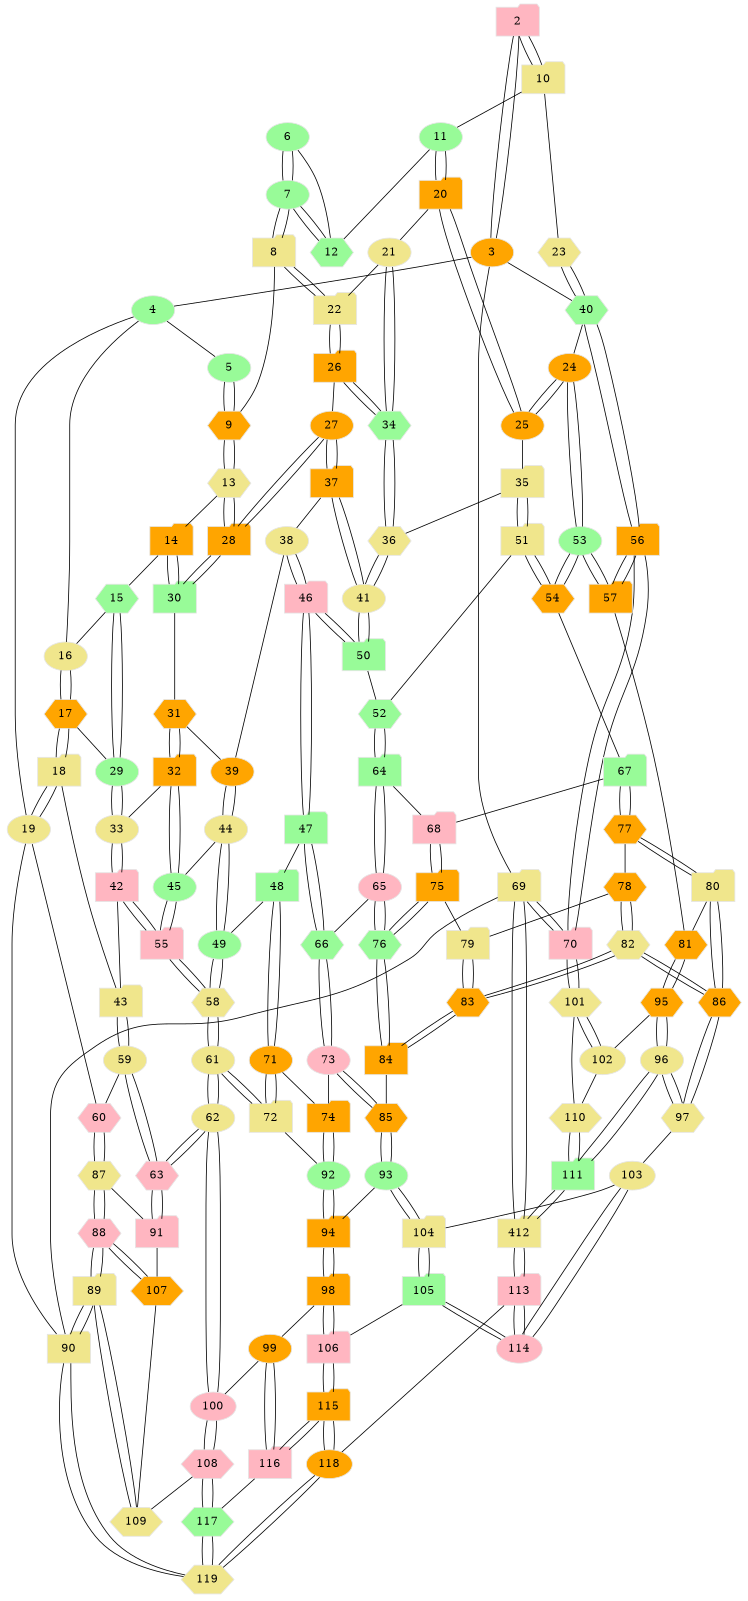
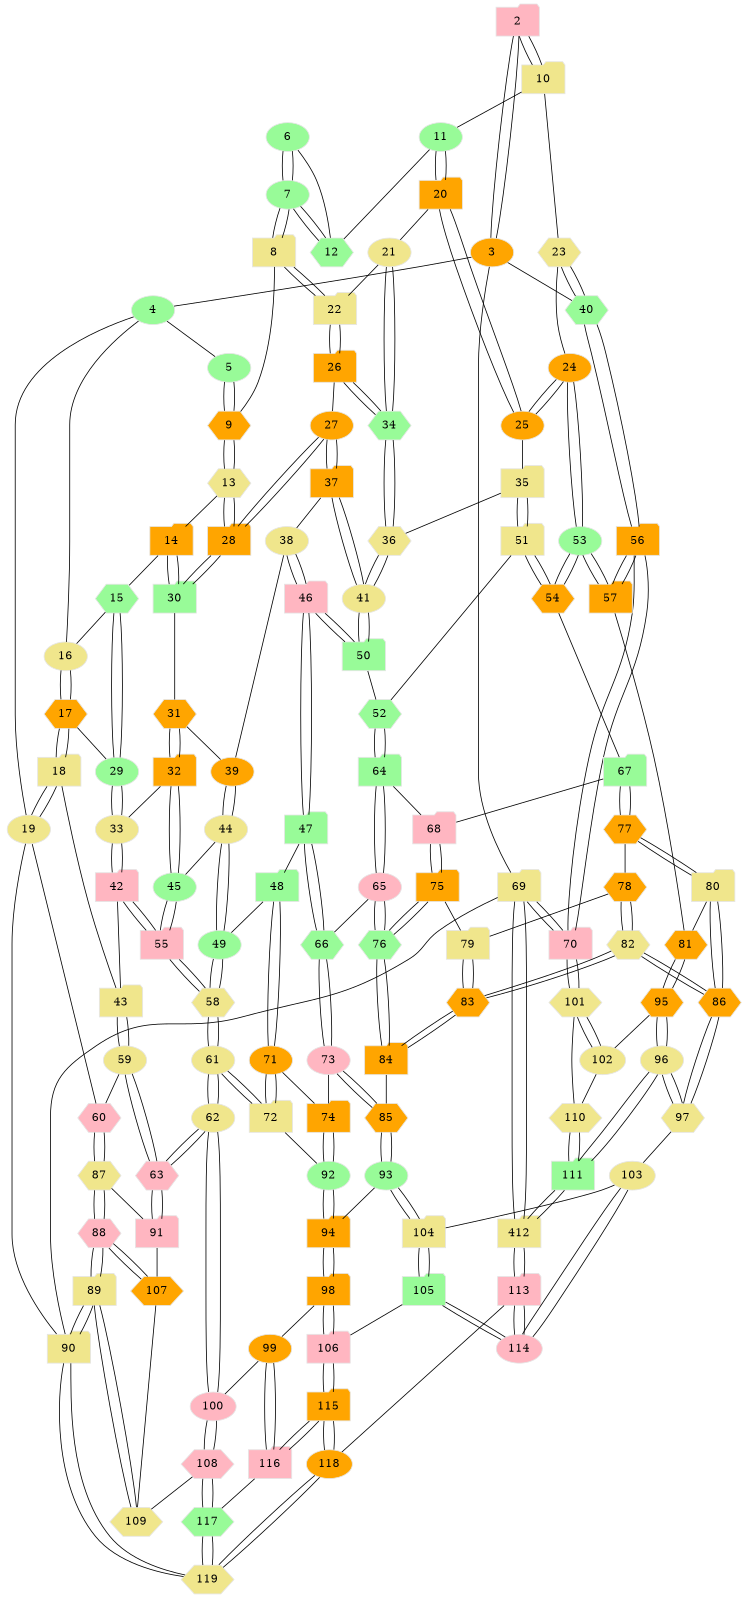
(578, 339) -> (557, 311)
